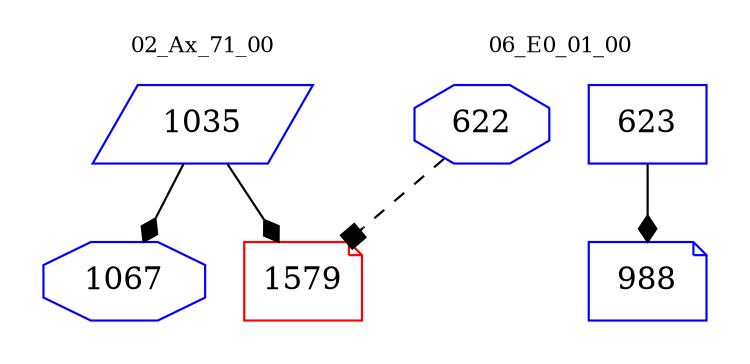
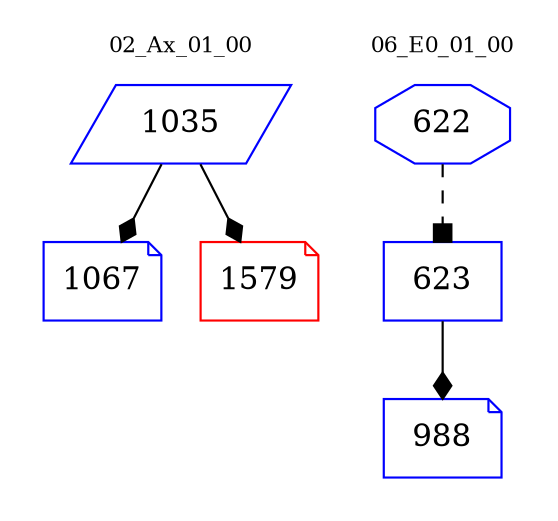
(203, 47) -> (181, 47)
(412, 186) -> (443, 192)
(124, 281) -> (102, 281)
